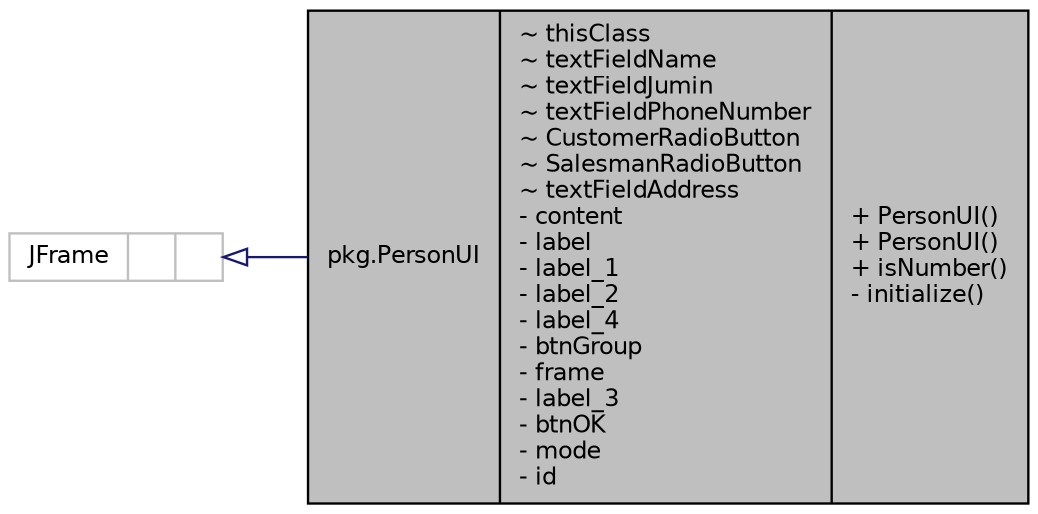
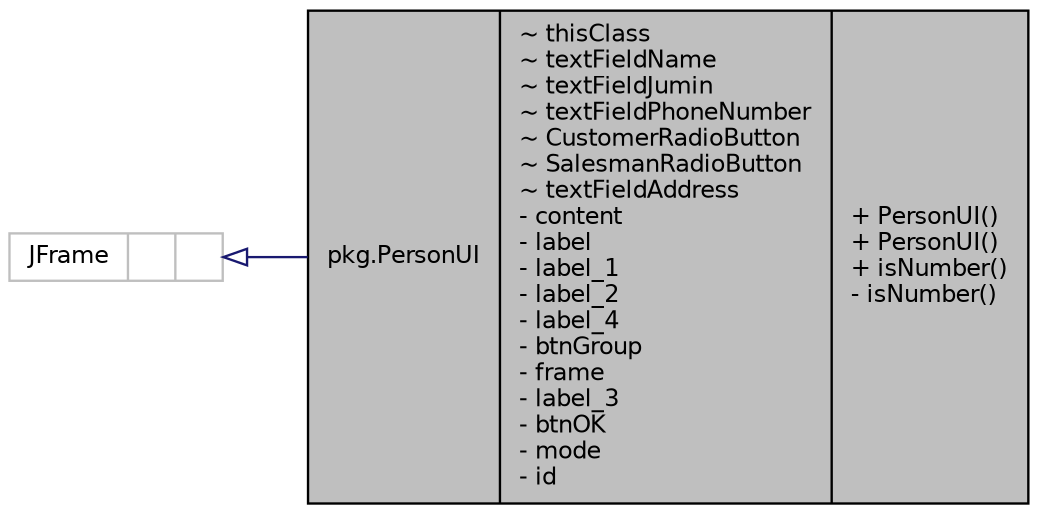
(918, 295) -> (924, 295)
